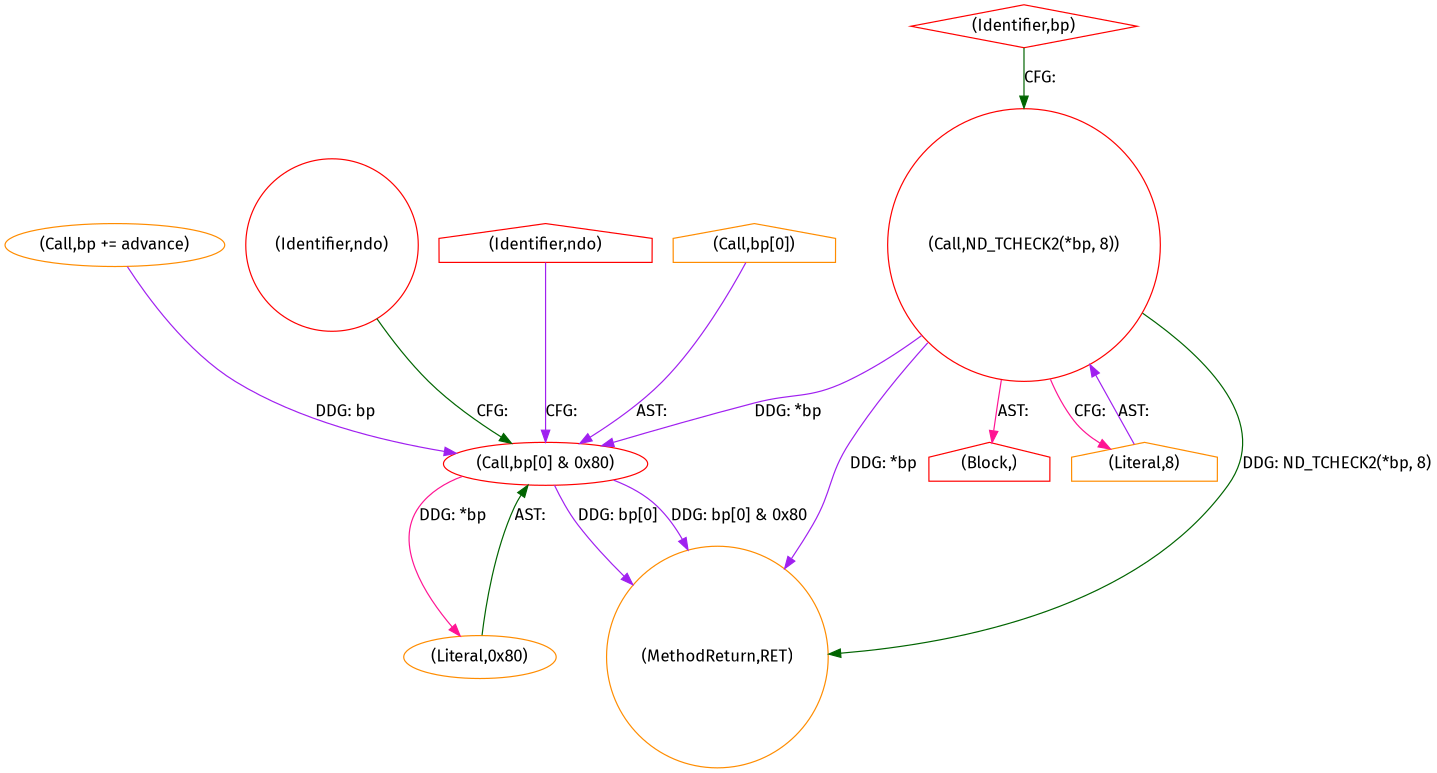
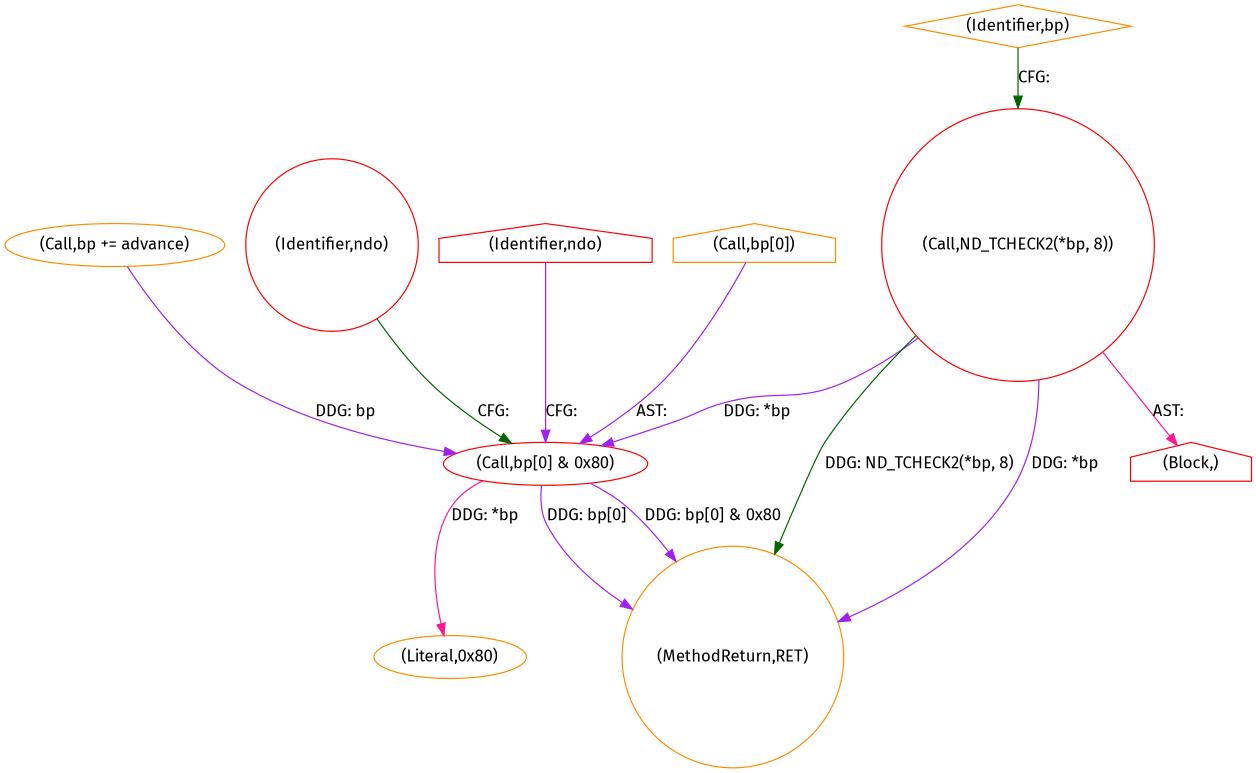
(1024, 26) -> (1018, 26)
(1144, 464) -> none
(495, 563) -> none
